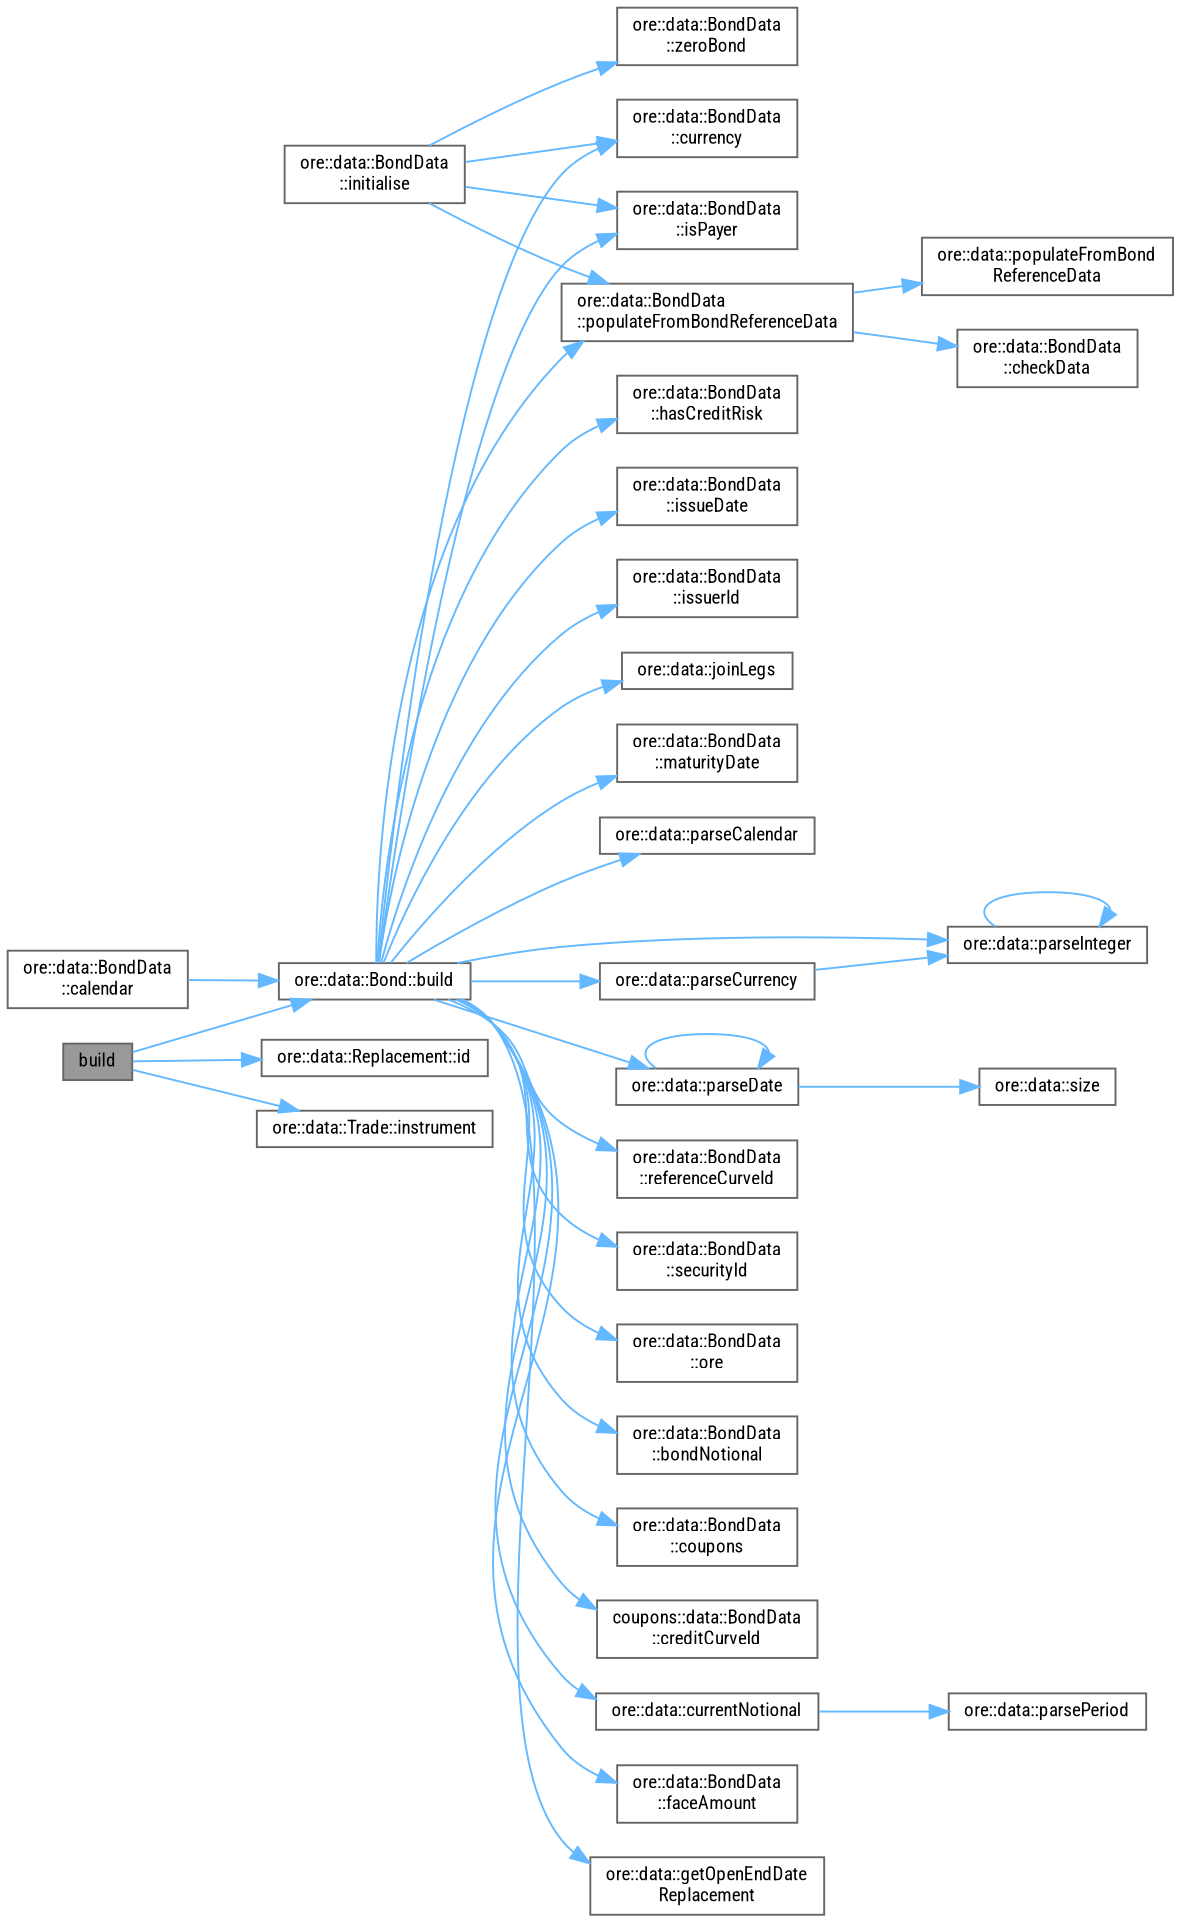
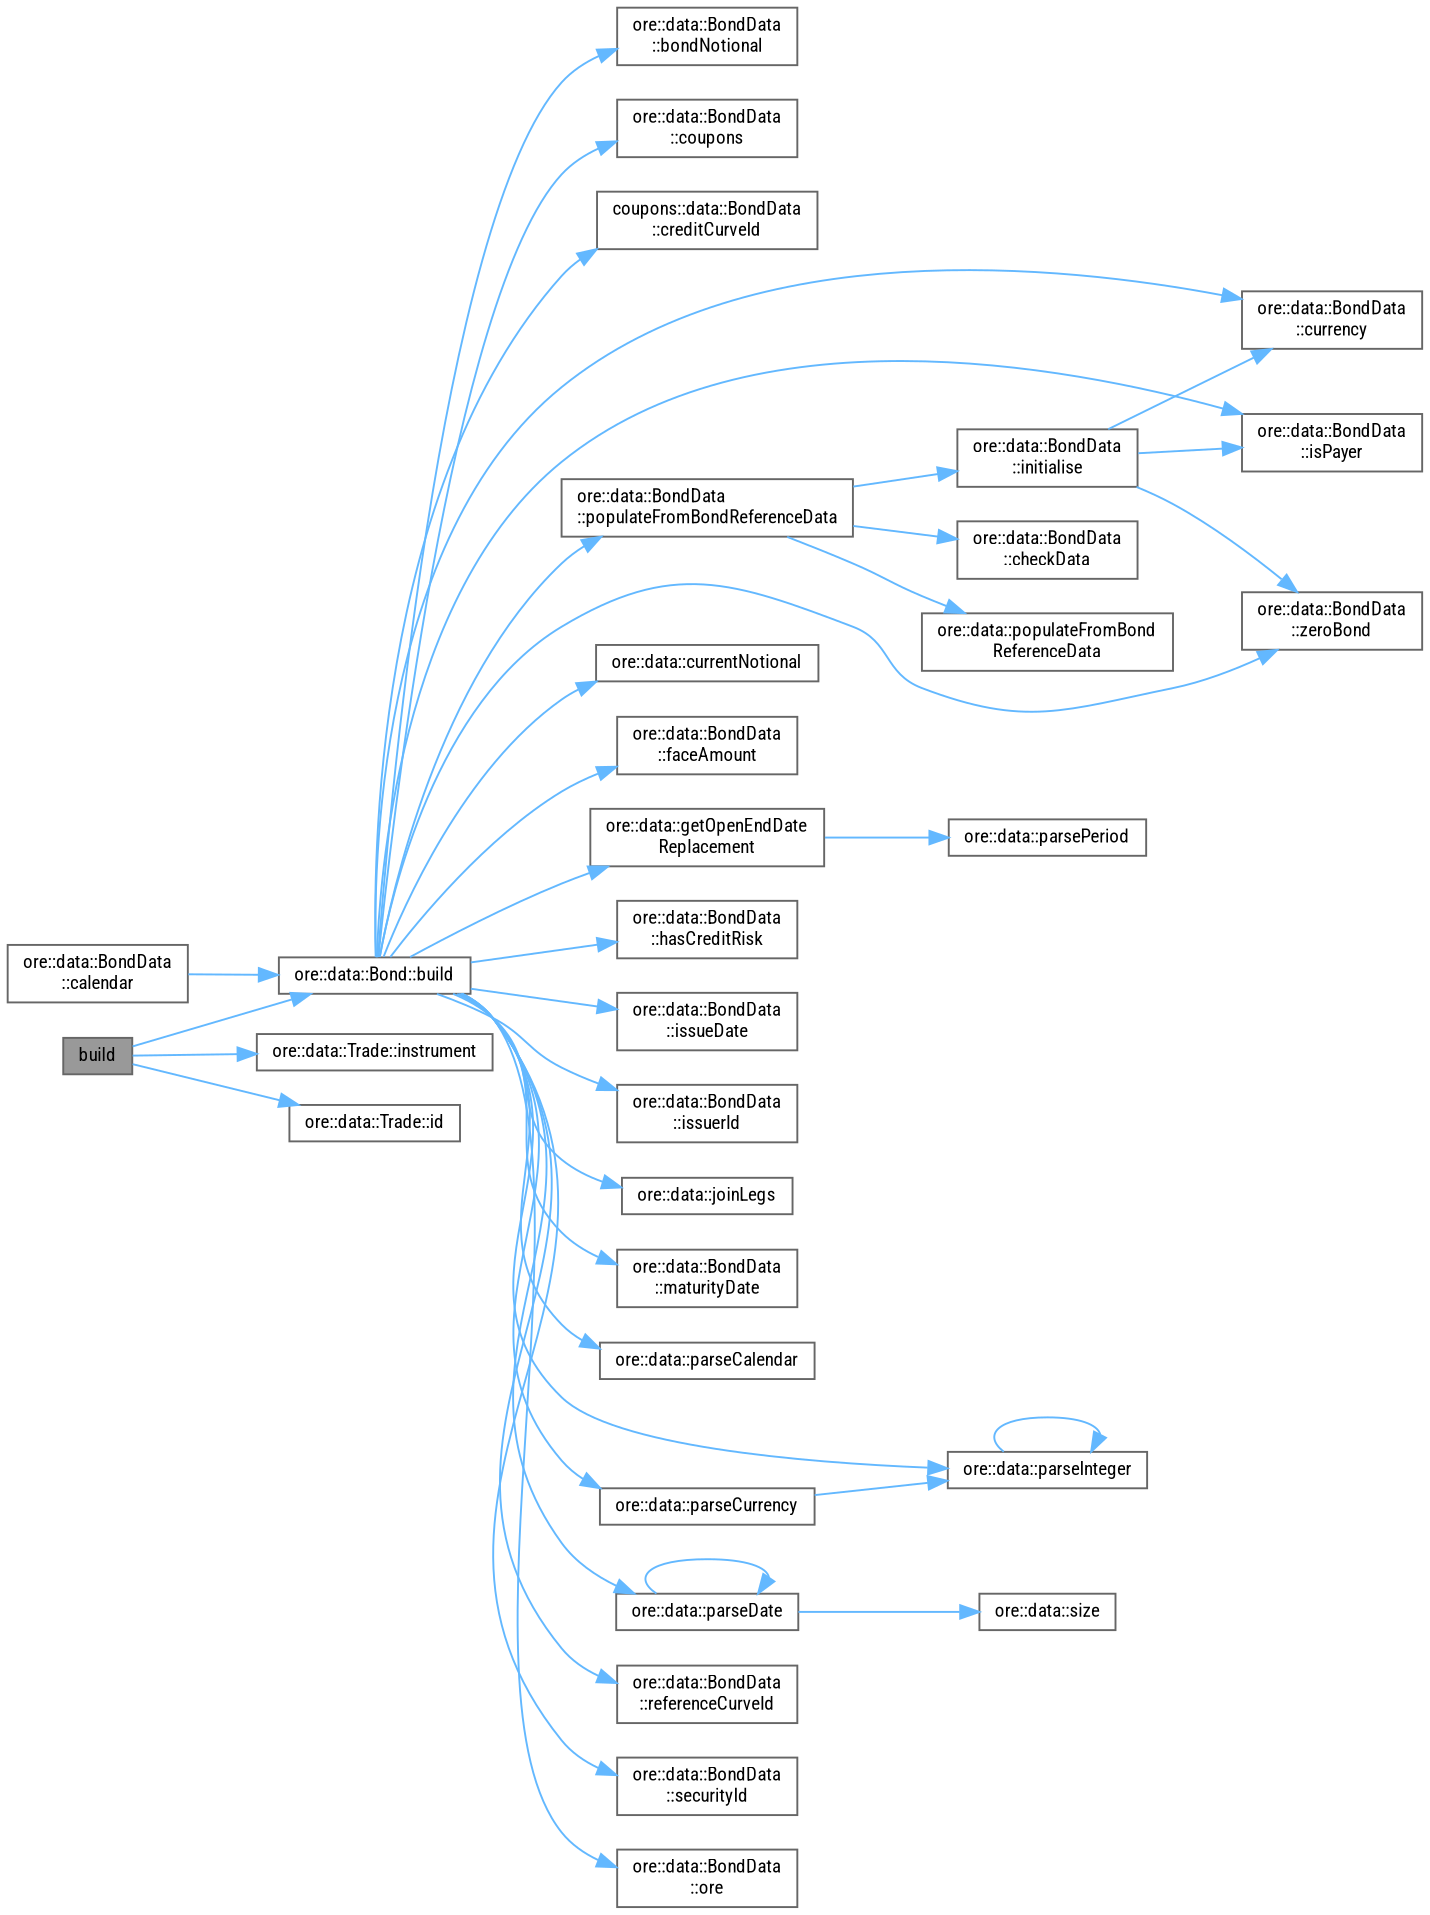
(508, 243) -> (896, 480)
none -> (734, 589)
(375, 1058) -> (375, 1123)
(874, 1712) -> (877, 838)
